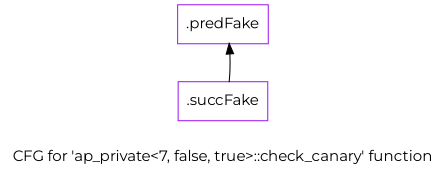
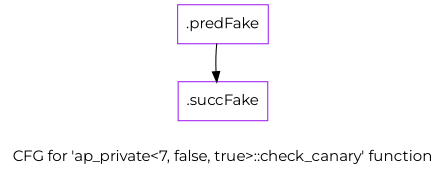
(230, 68) -> (216, 58)
